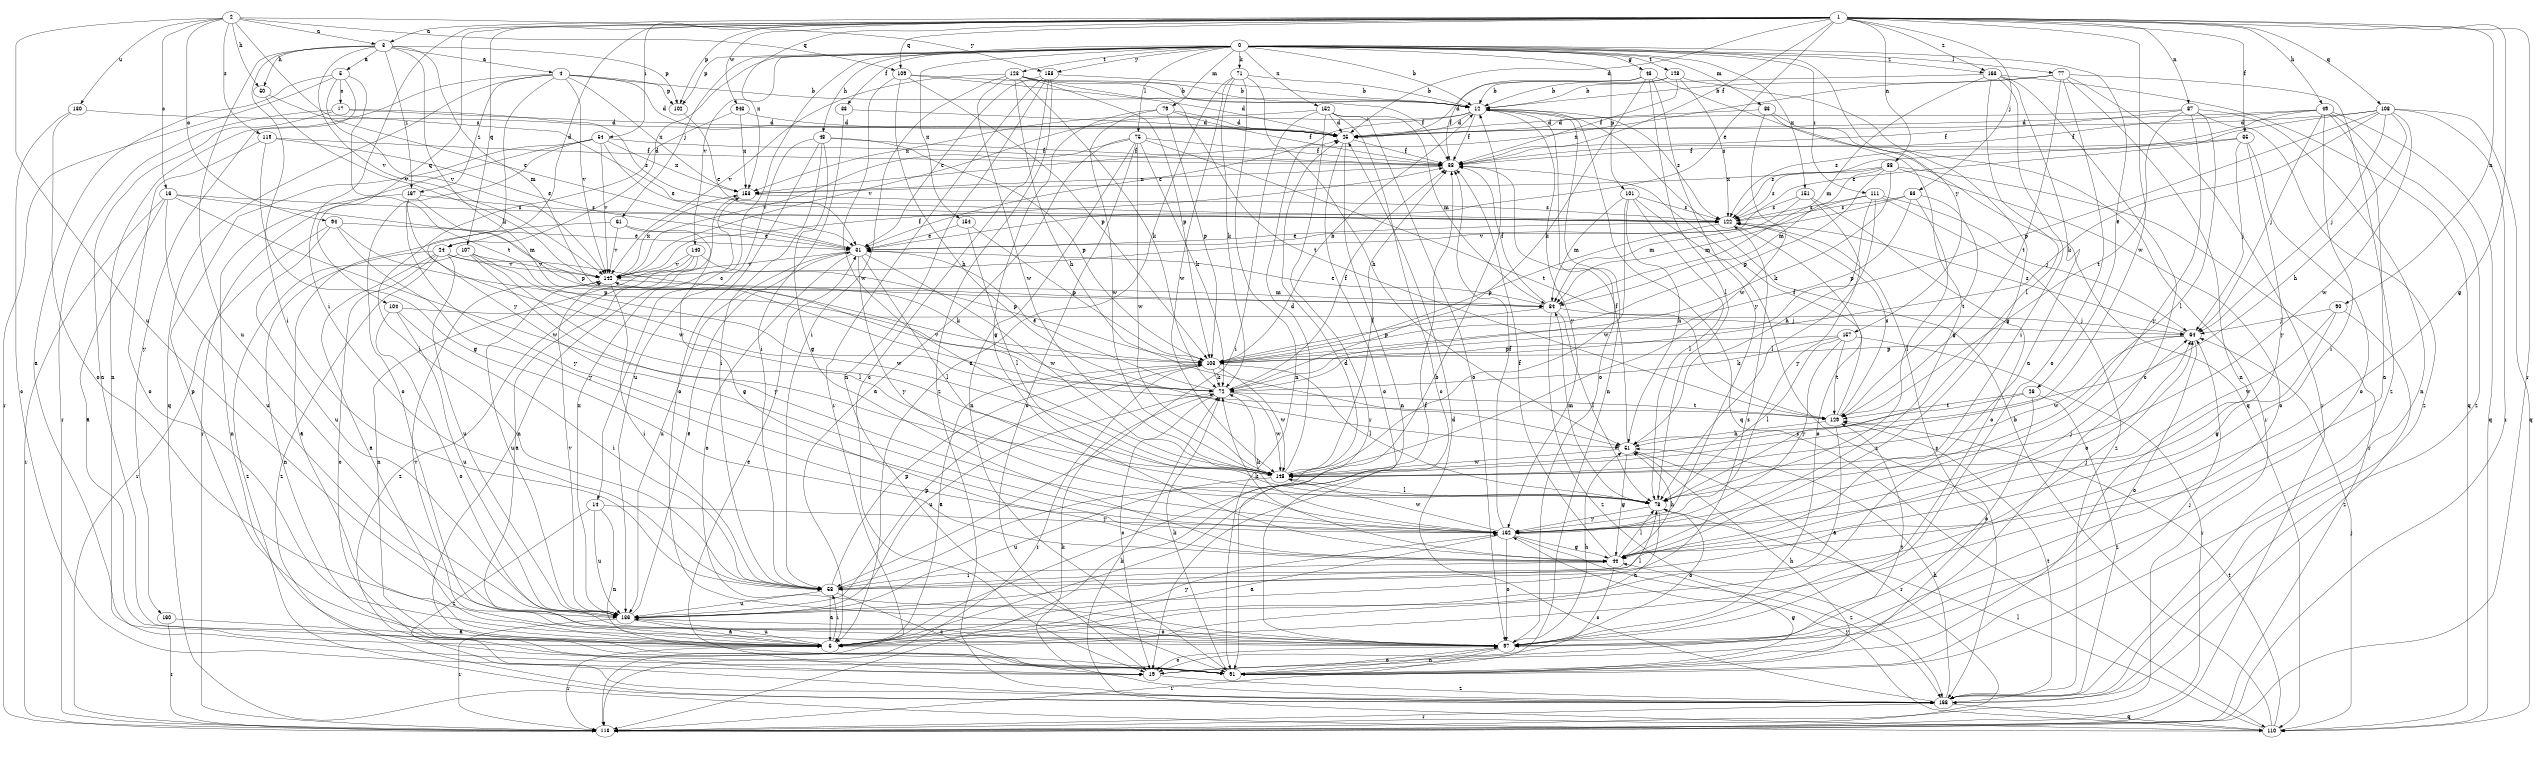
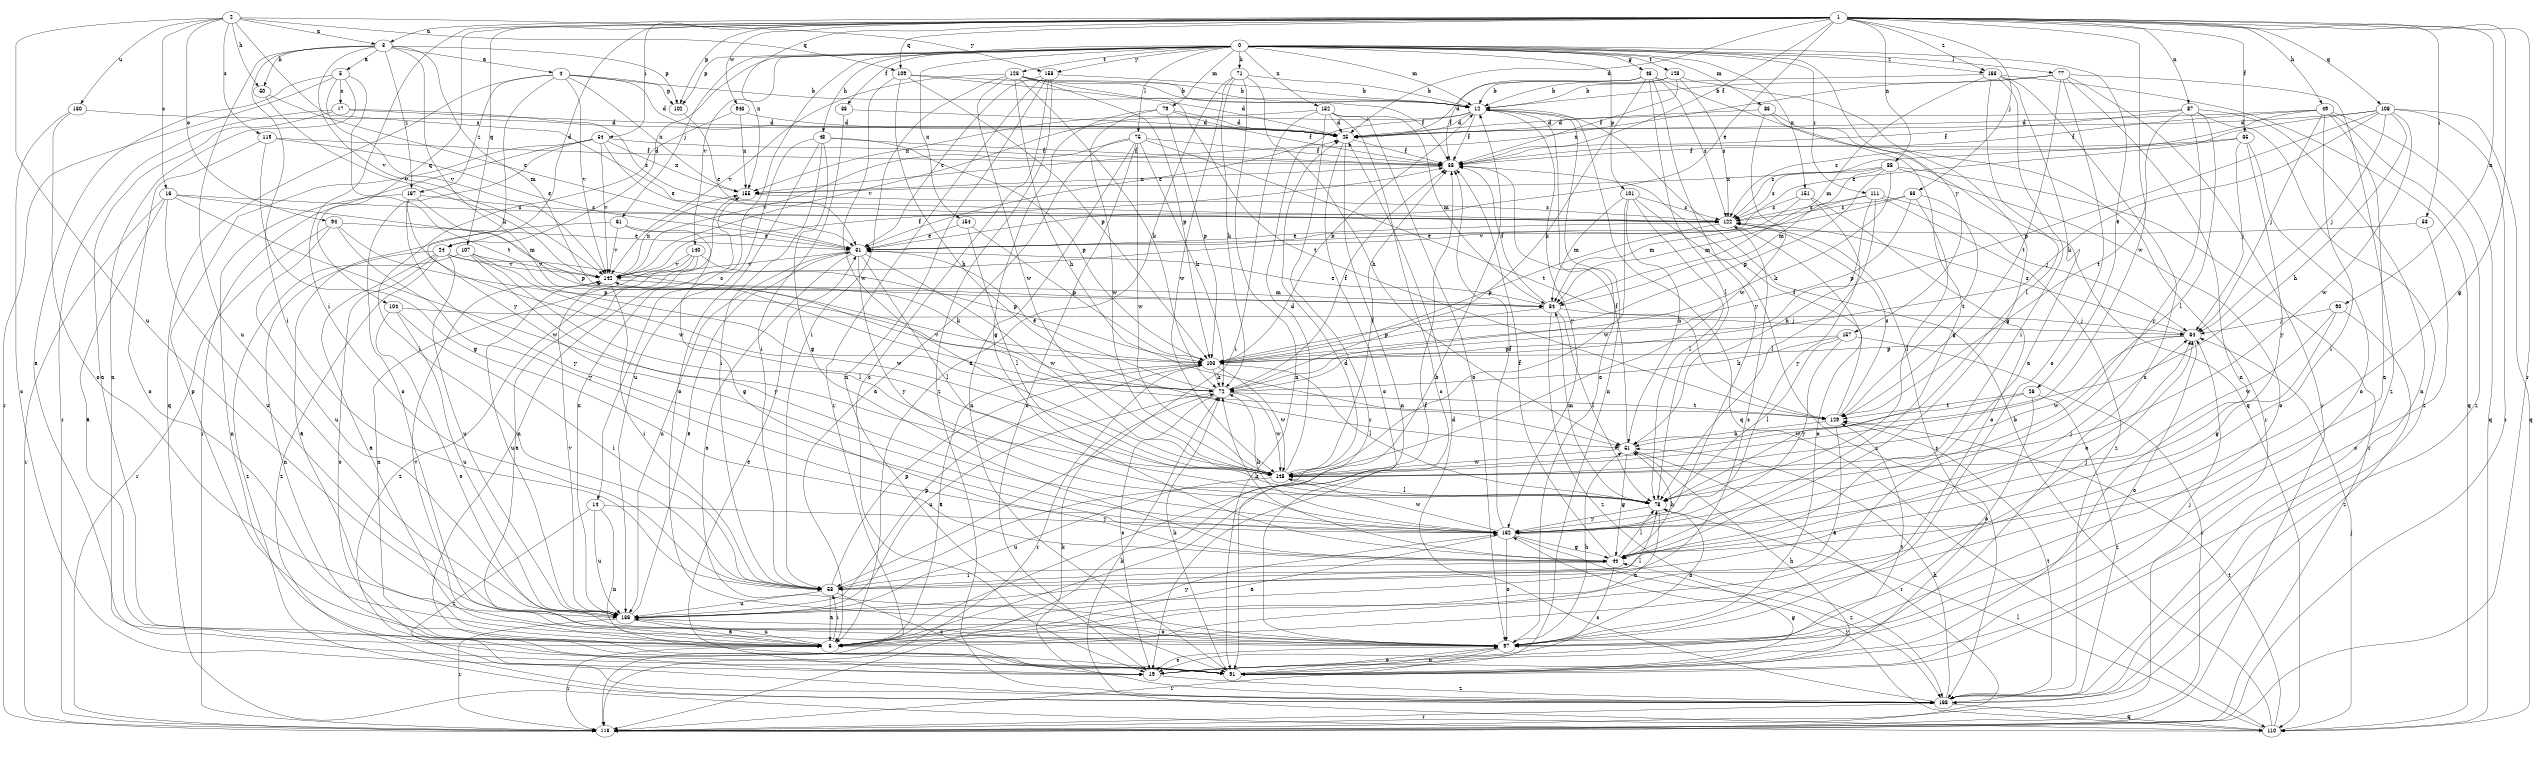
(1414, 74) -> (1414, 74)
(1615, 121) -> (1699, 141)
(746, 194) -> (746, 194)
none -> (2425, 222)
(1836, 377) -> none
(1798, 434) -> (1798, 434)
(167, 618) -> none
